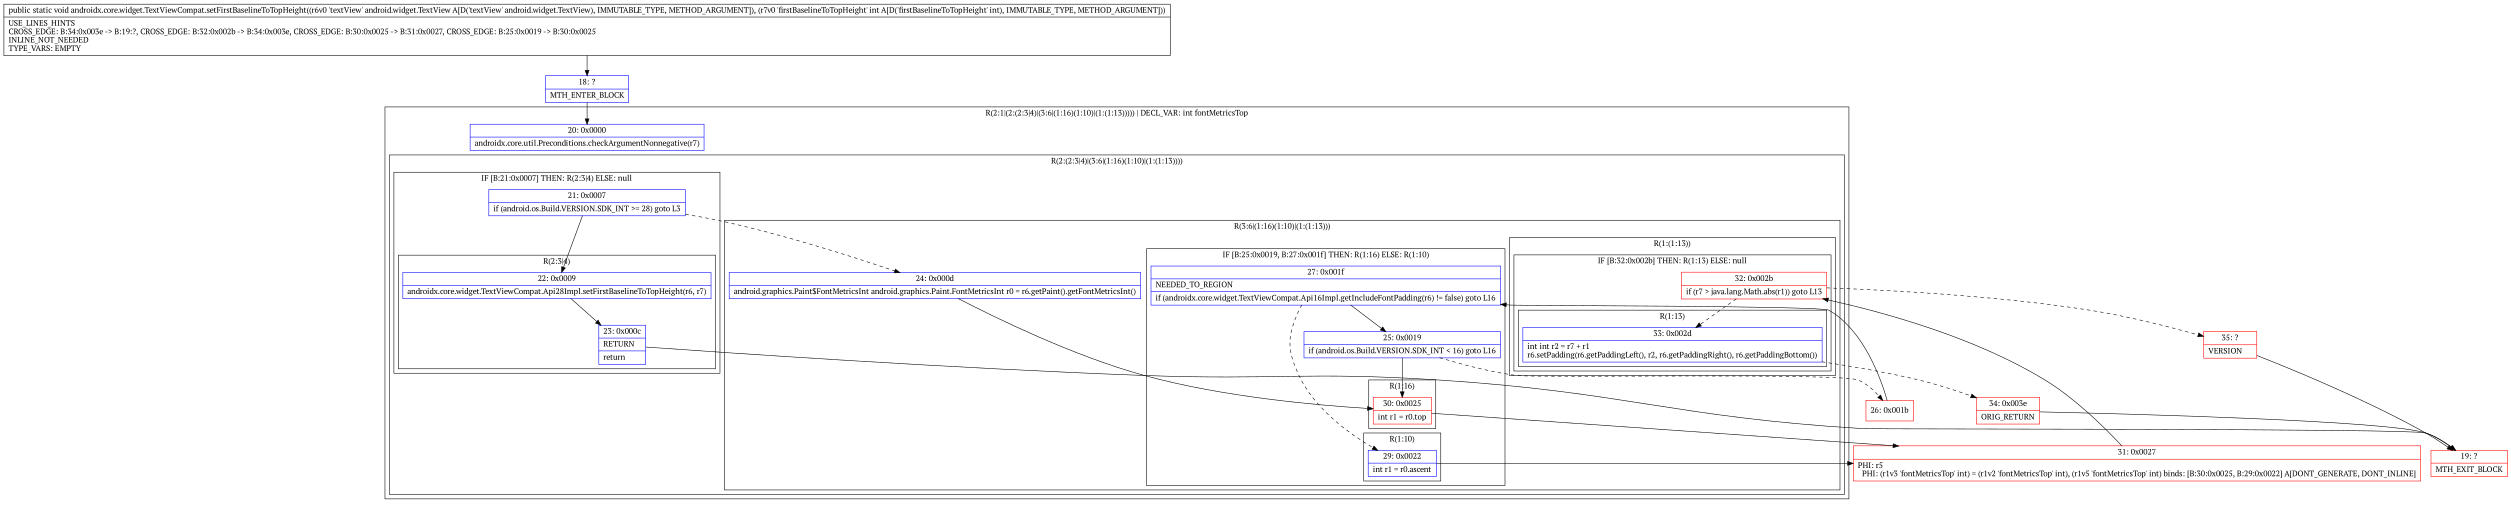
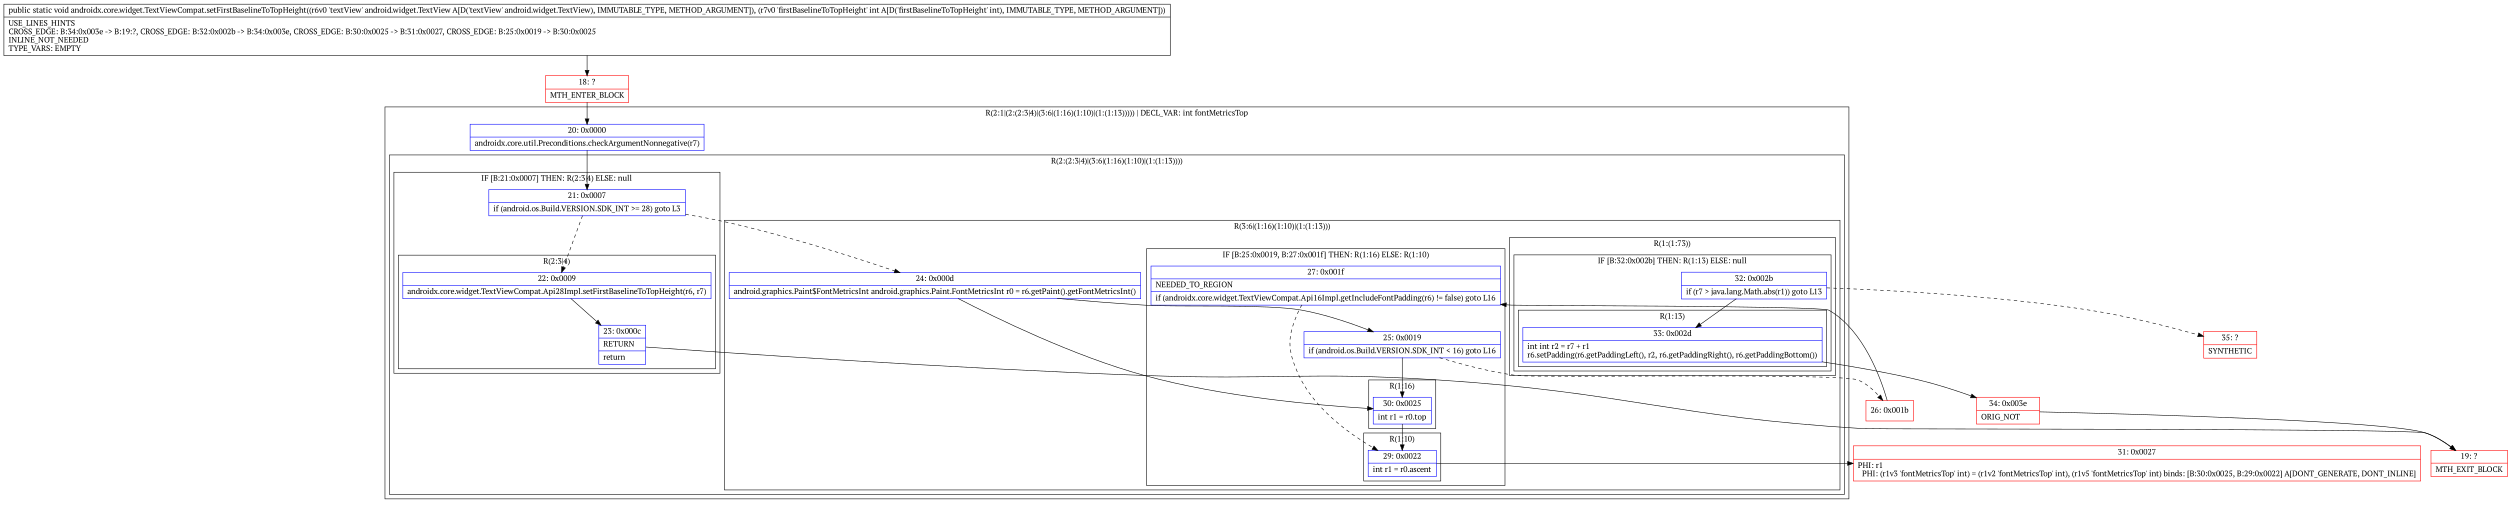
(587, 89) -> (587, 89)
none -> (587, 167)
(573, 241) -> (573, 241)
(1672, 244) -> (1672, 244)
(1754, 286) -> (1754, 286)
(1715, 314) -> (1715, 314)
(1366, 317) -> (1214, 306)
(1987, 350) -> none
(2225, 351) -> (2230, 351)
(1897, 375) -> (1897, 375)
(2355, 397) -> none
(1402, 411) -> (1402, 411)
(2008, 417) -> (2001, 417)
(1662, 429) -> (1402, 436)
(1872, 466) -> (1872, 466)
